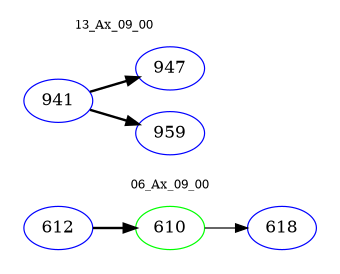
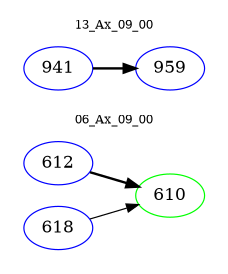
(170, 68) -> none
(220, 228) -> (108, 214)
